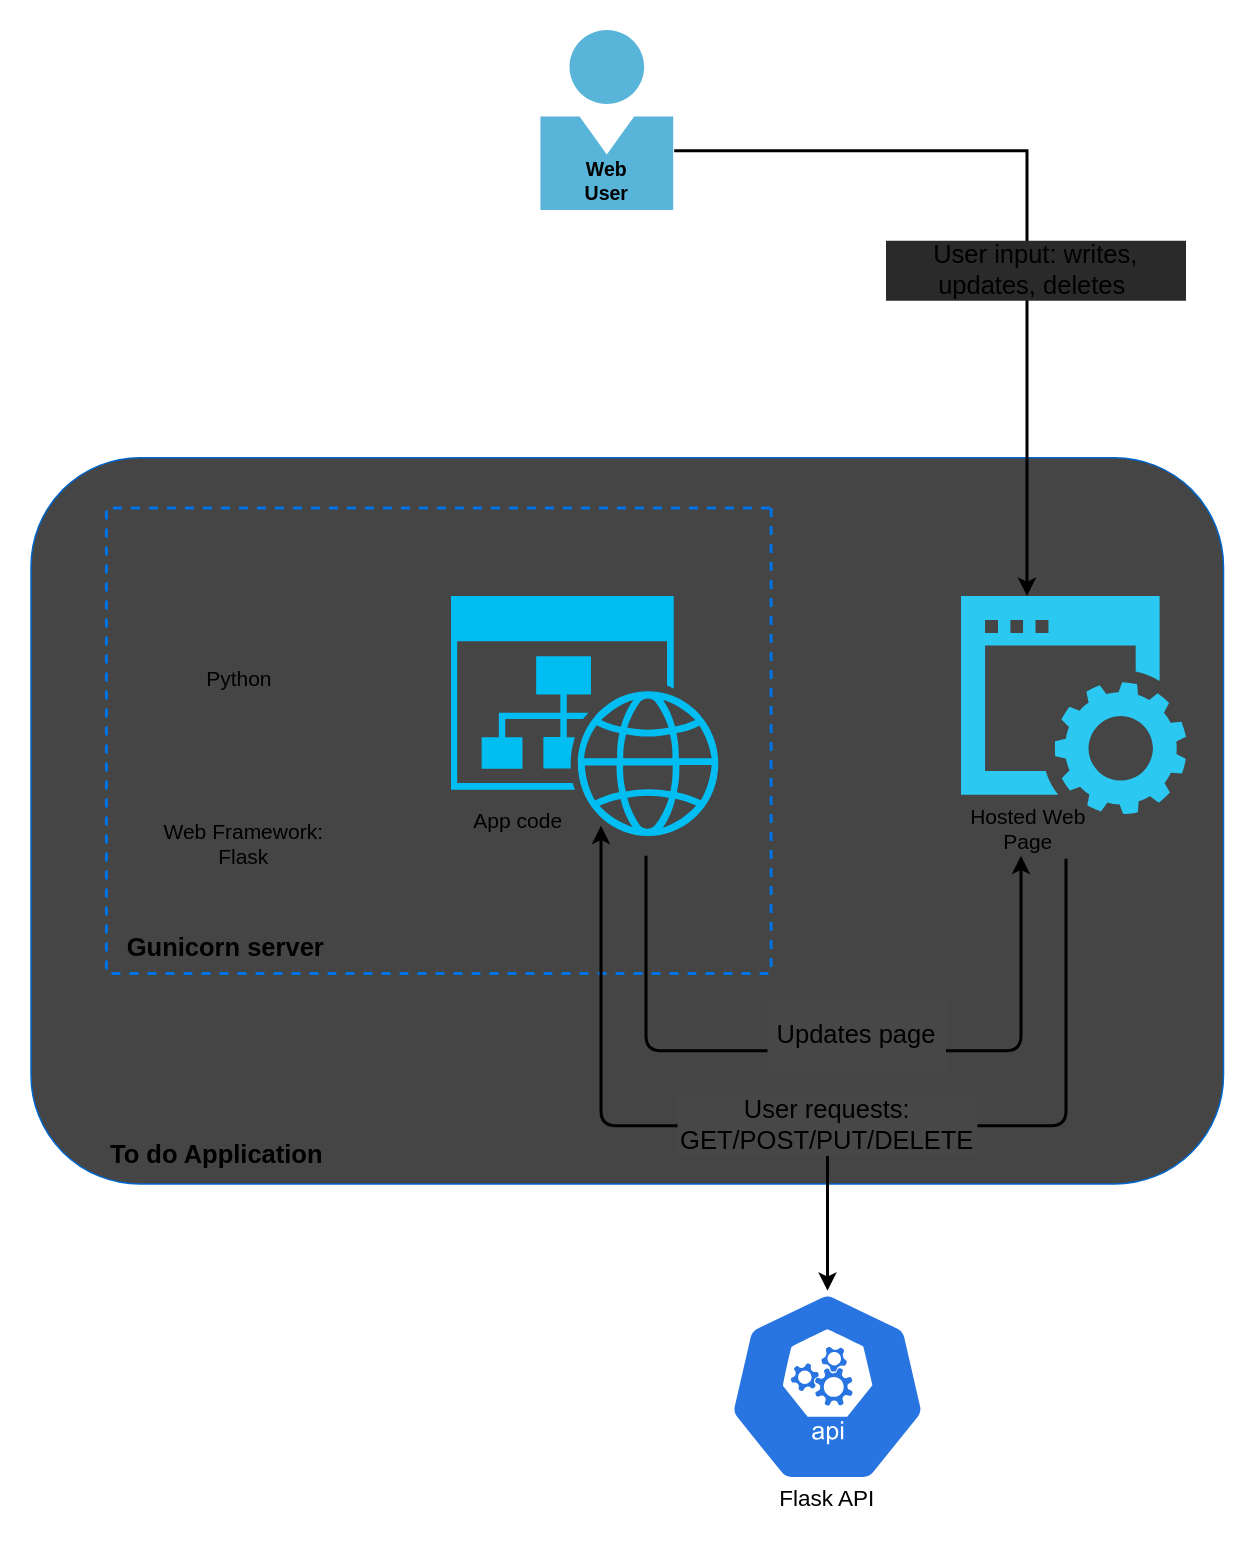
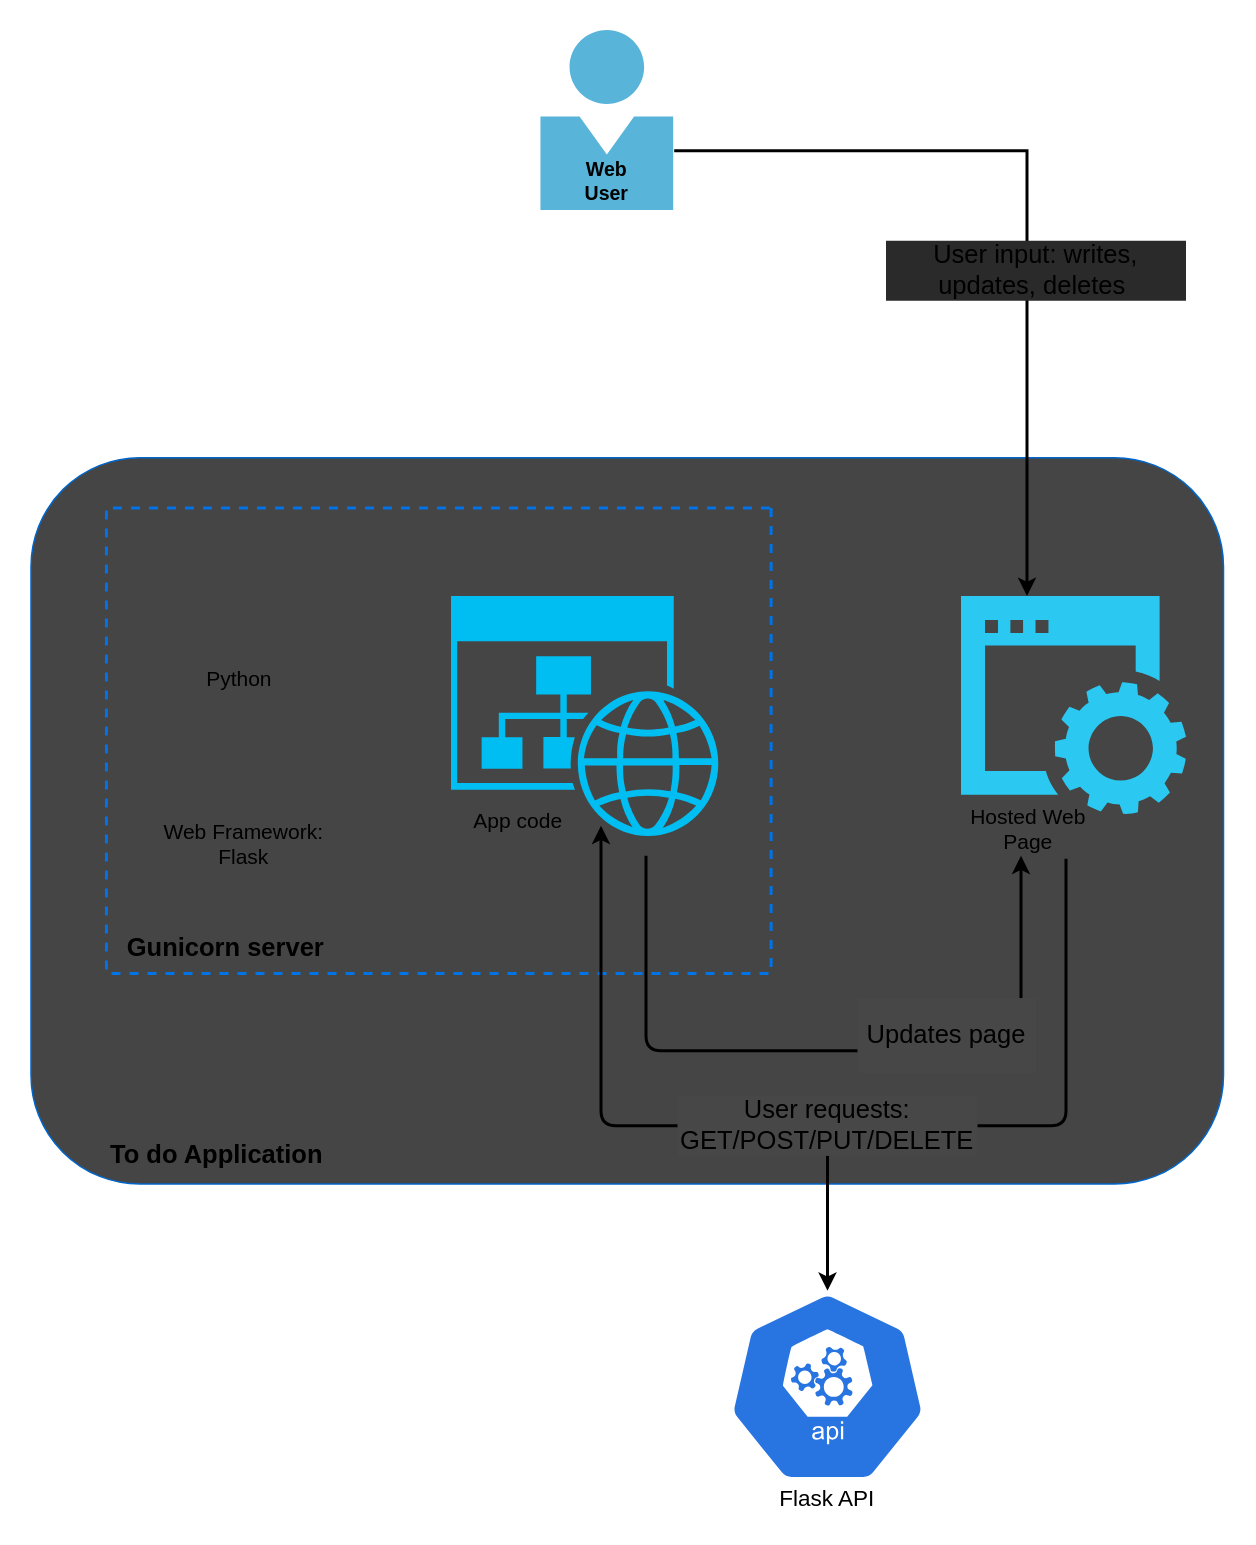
(857, 1036) -> (947, 1036)
